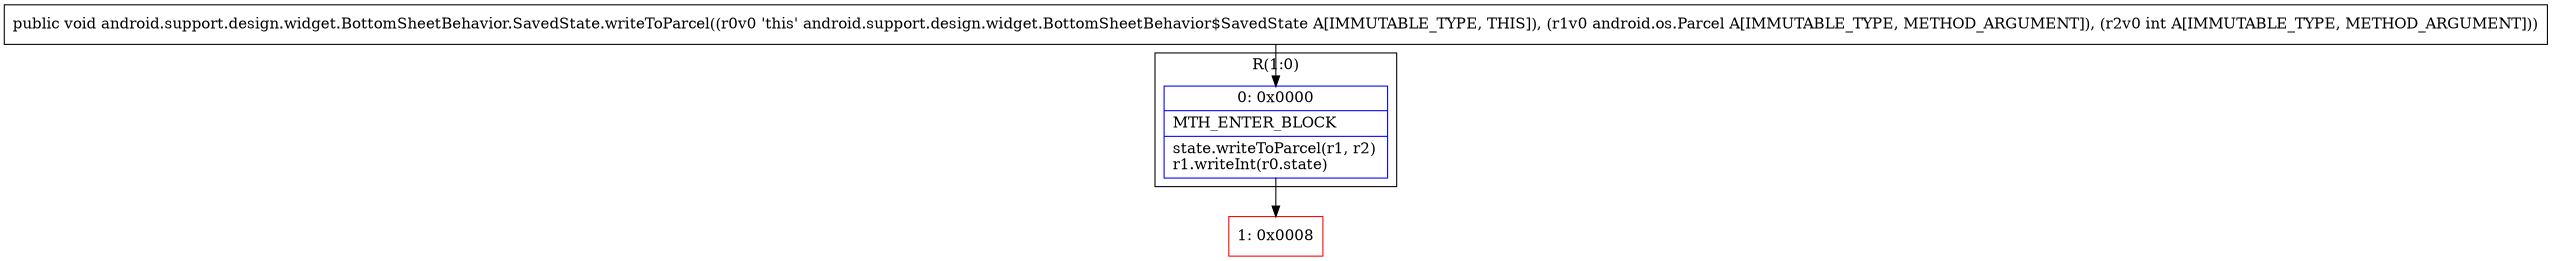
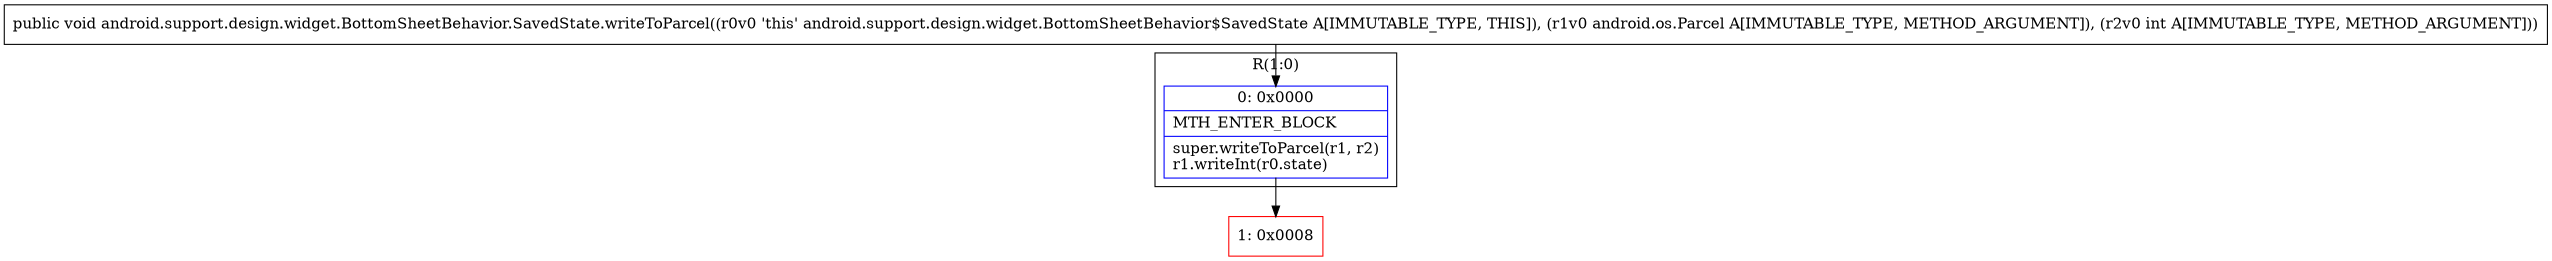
(1274, 149) -> (1276, 149)
